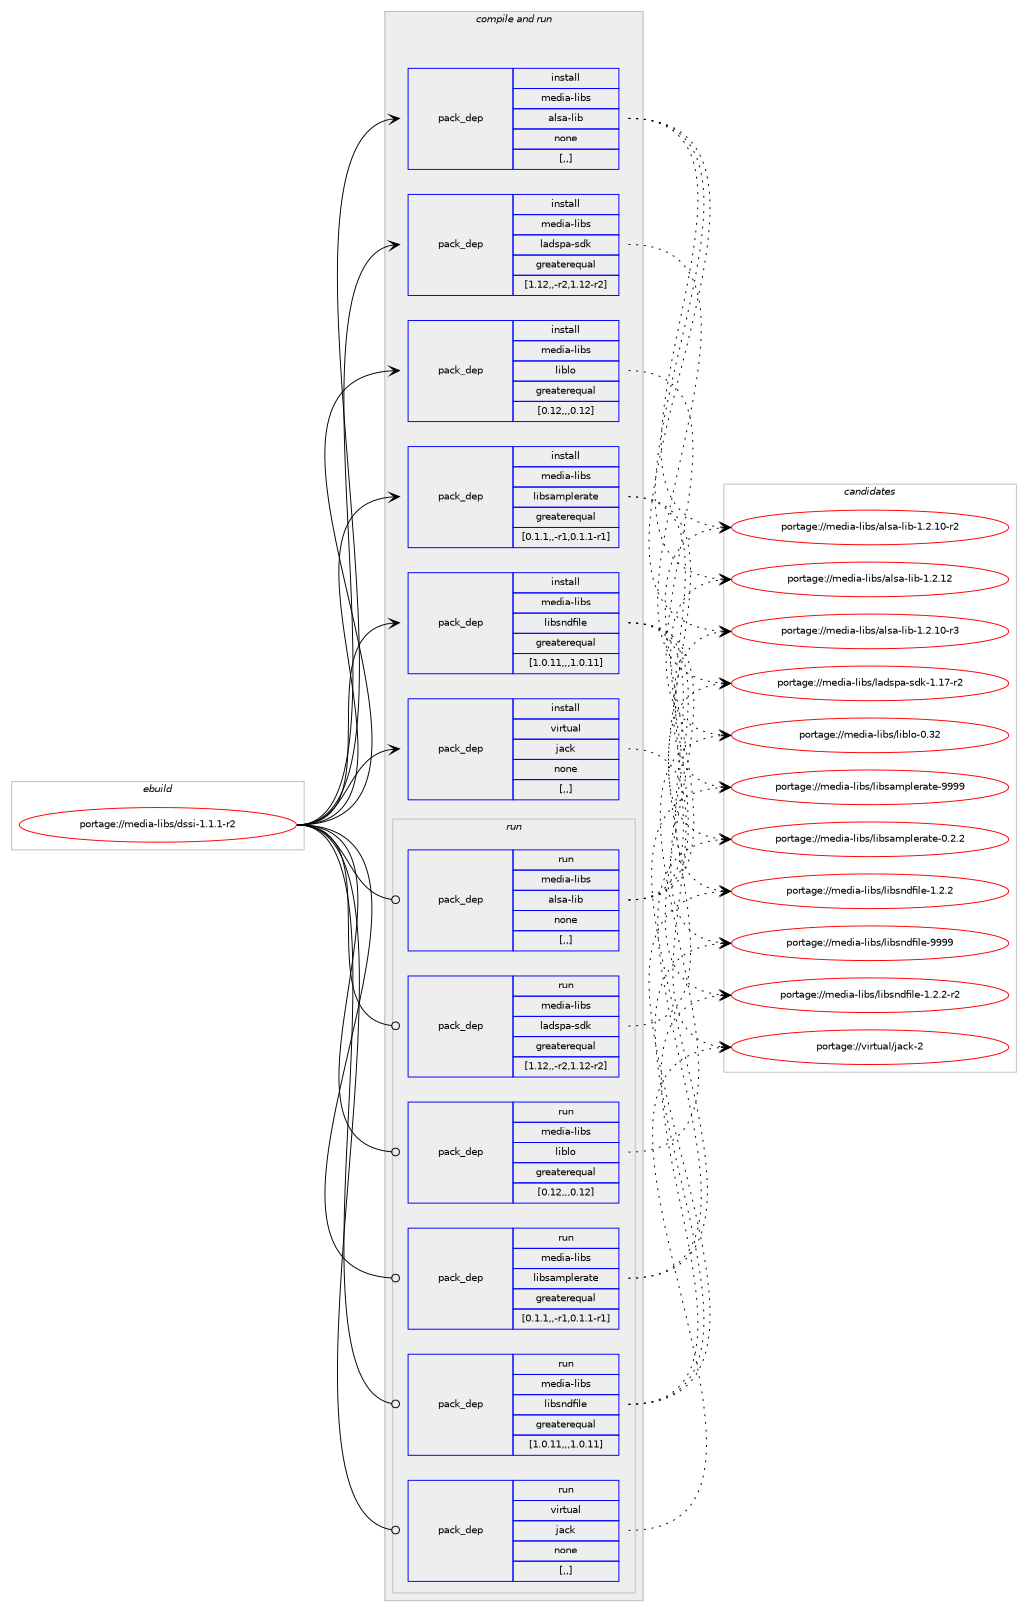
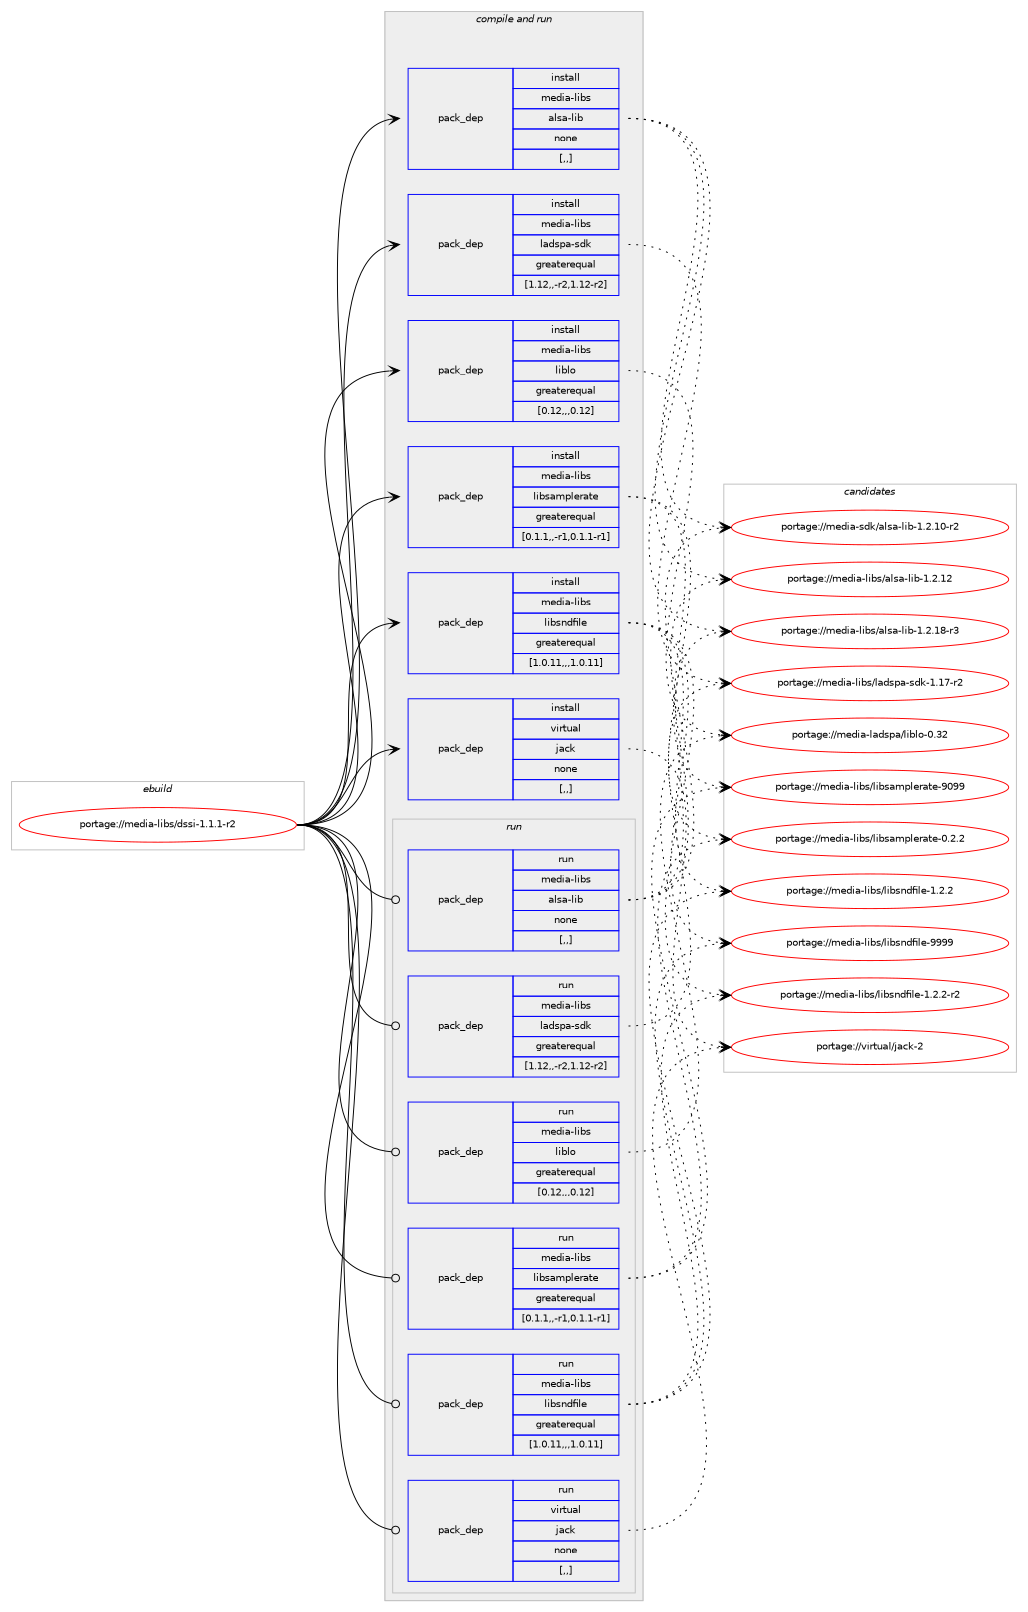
(870, 527) -> (870, 527)
(870, 631) -> (870, 631)
(870, 735) -> (870, 735)
(870, 787) -> (870, 787)
